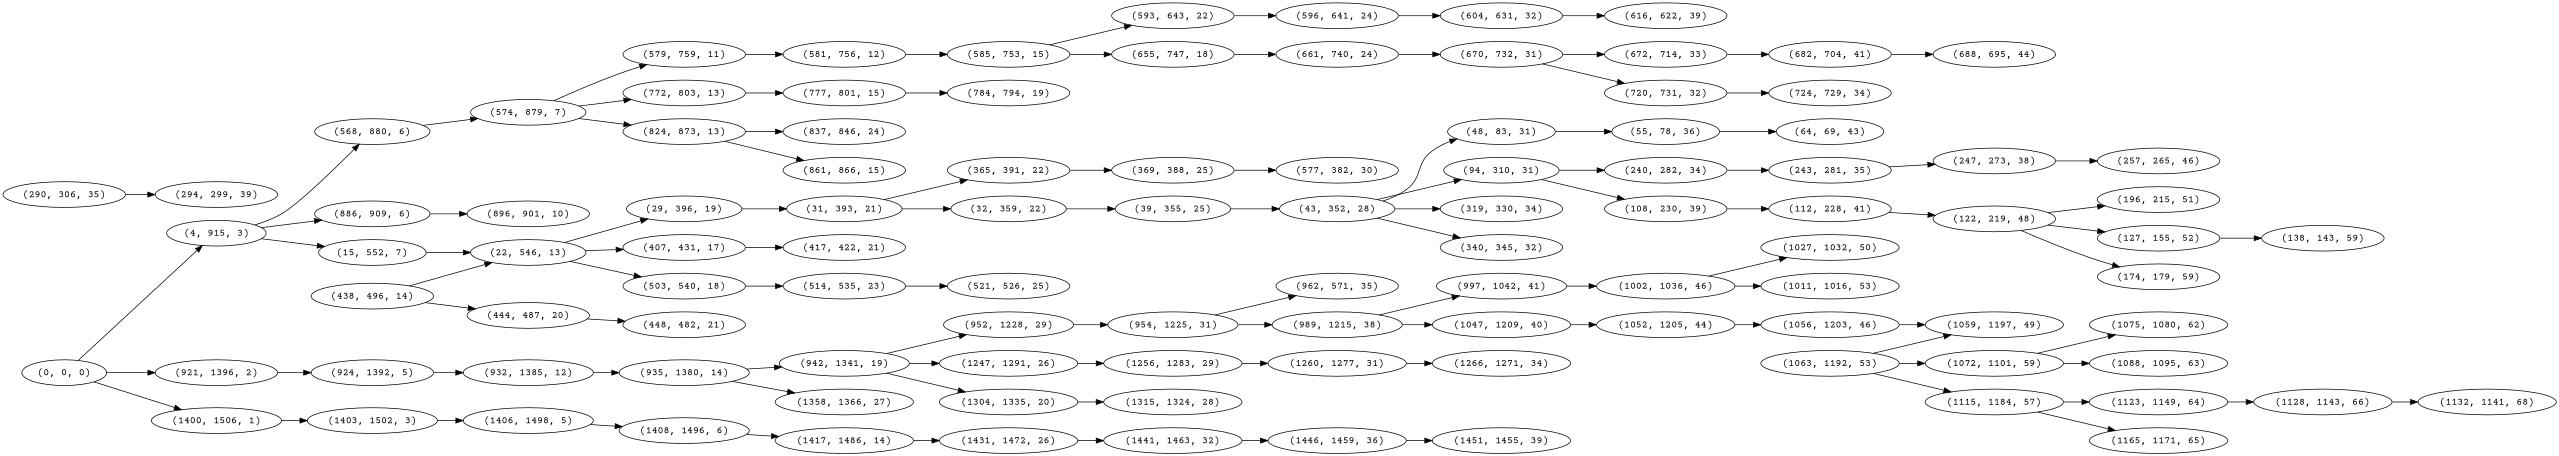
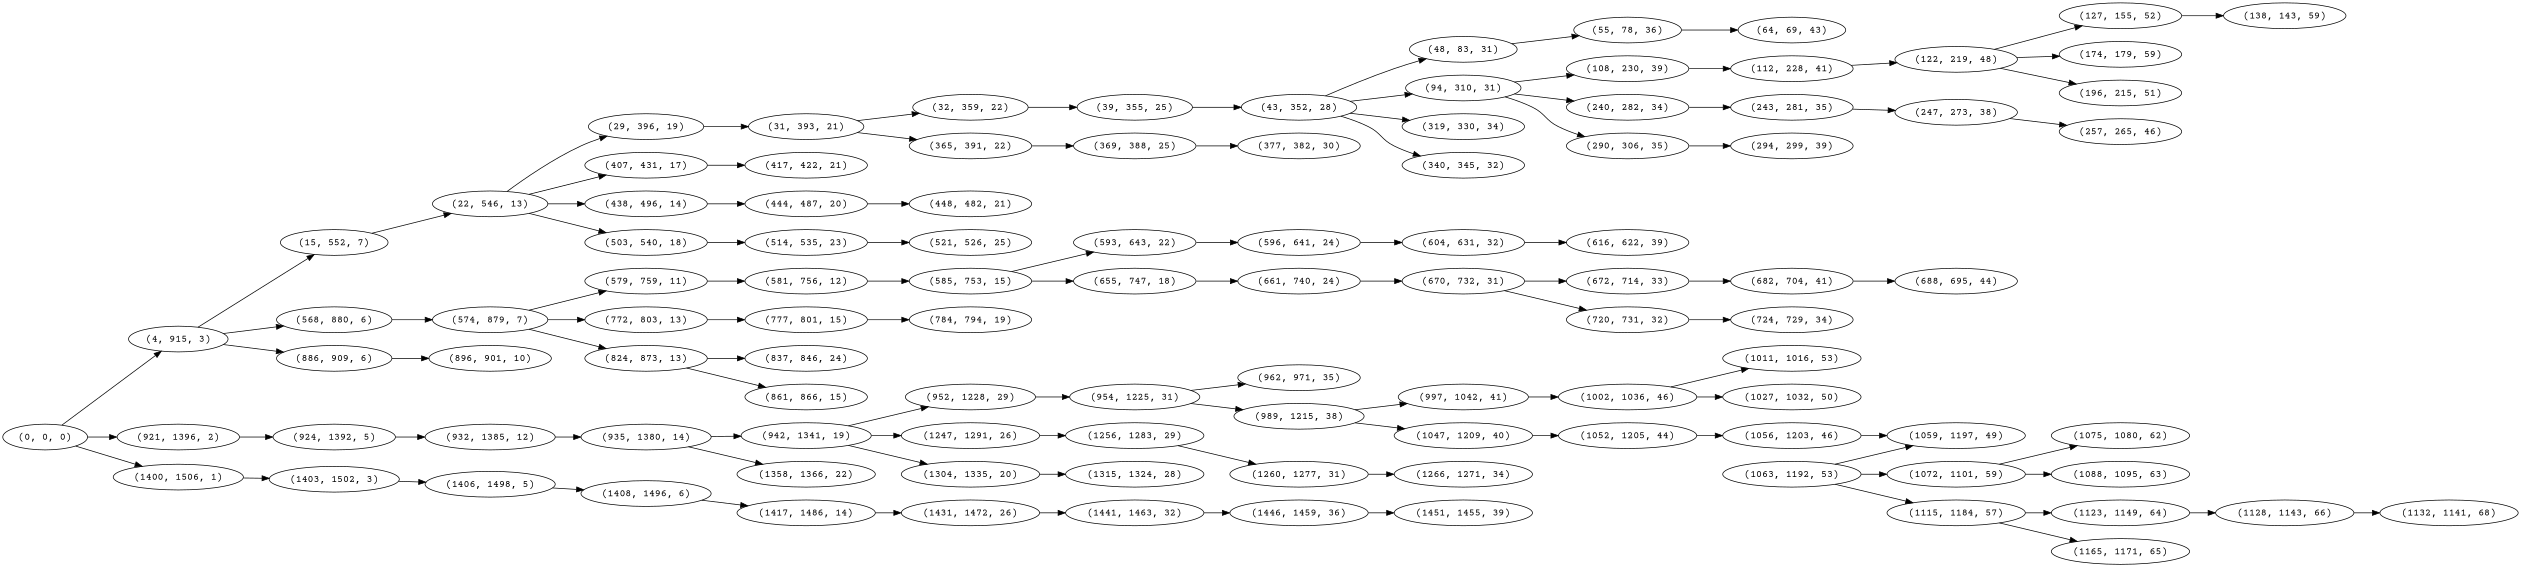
none -> (1542, 114)
(1337, 170) -> (1299, 146)
(447, 275) -> (563, 204)
(1337, 286) -> (1299, 378)
(844, 402) -> (806, 474)
